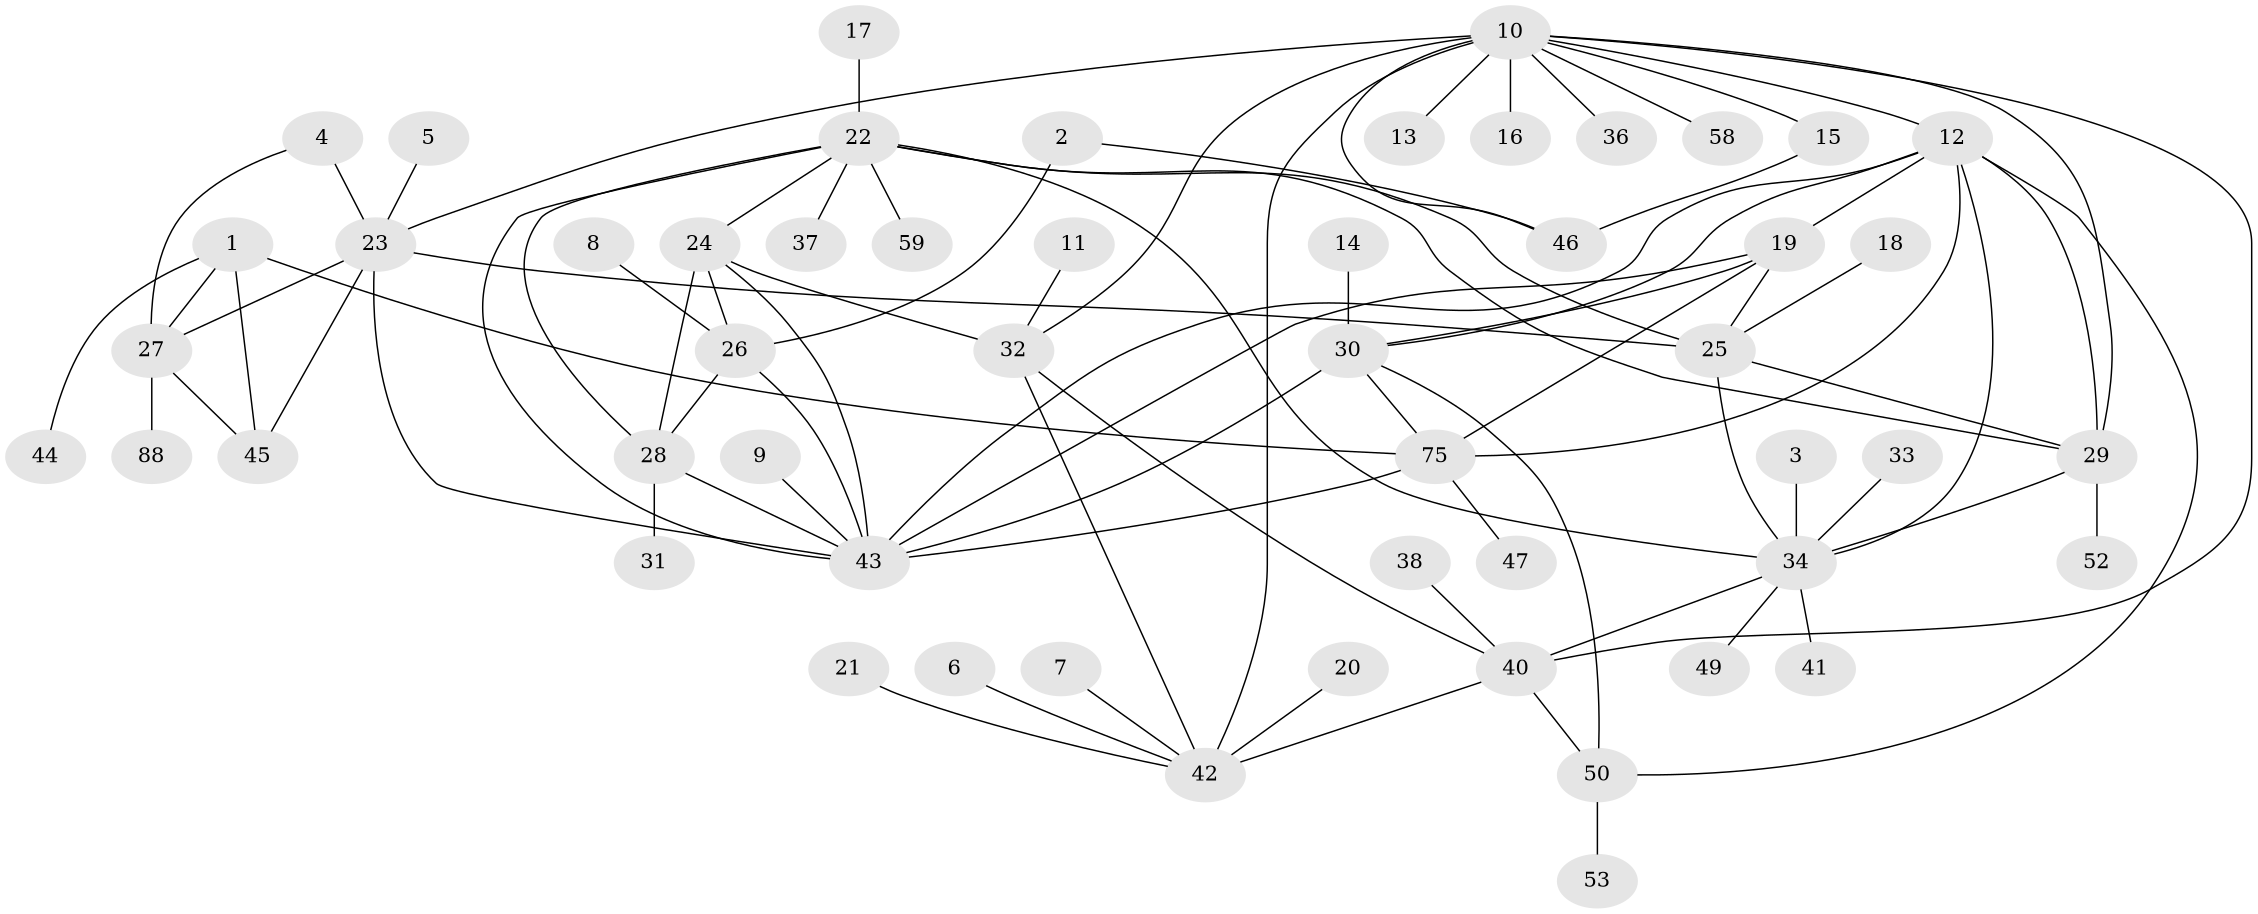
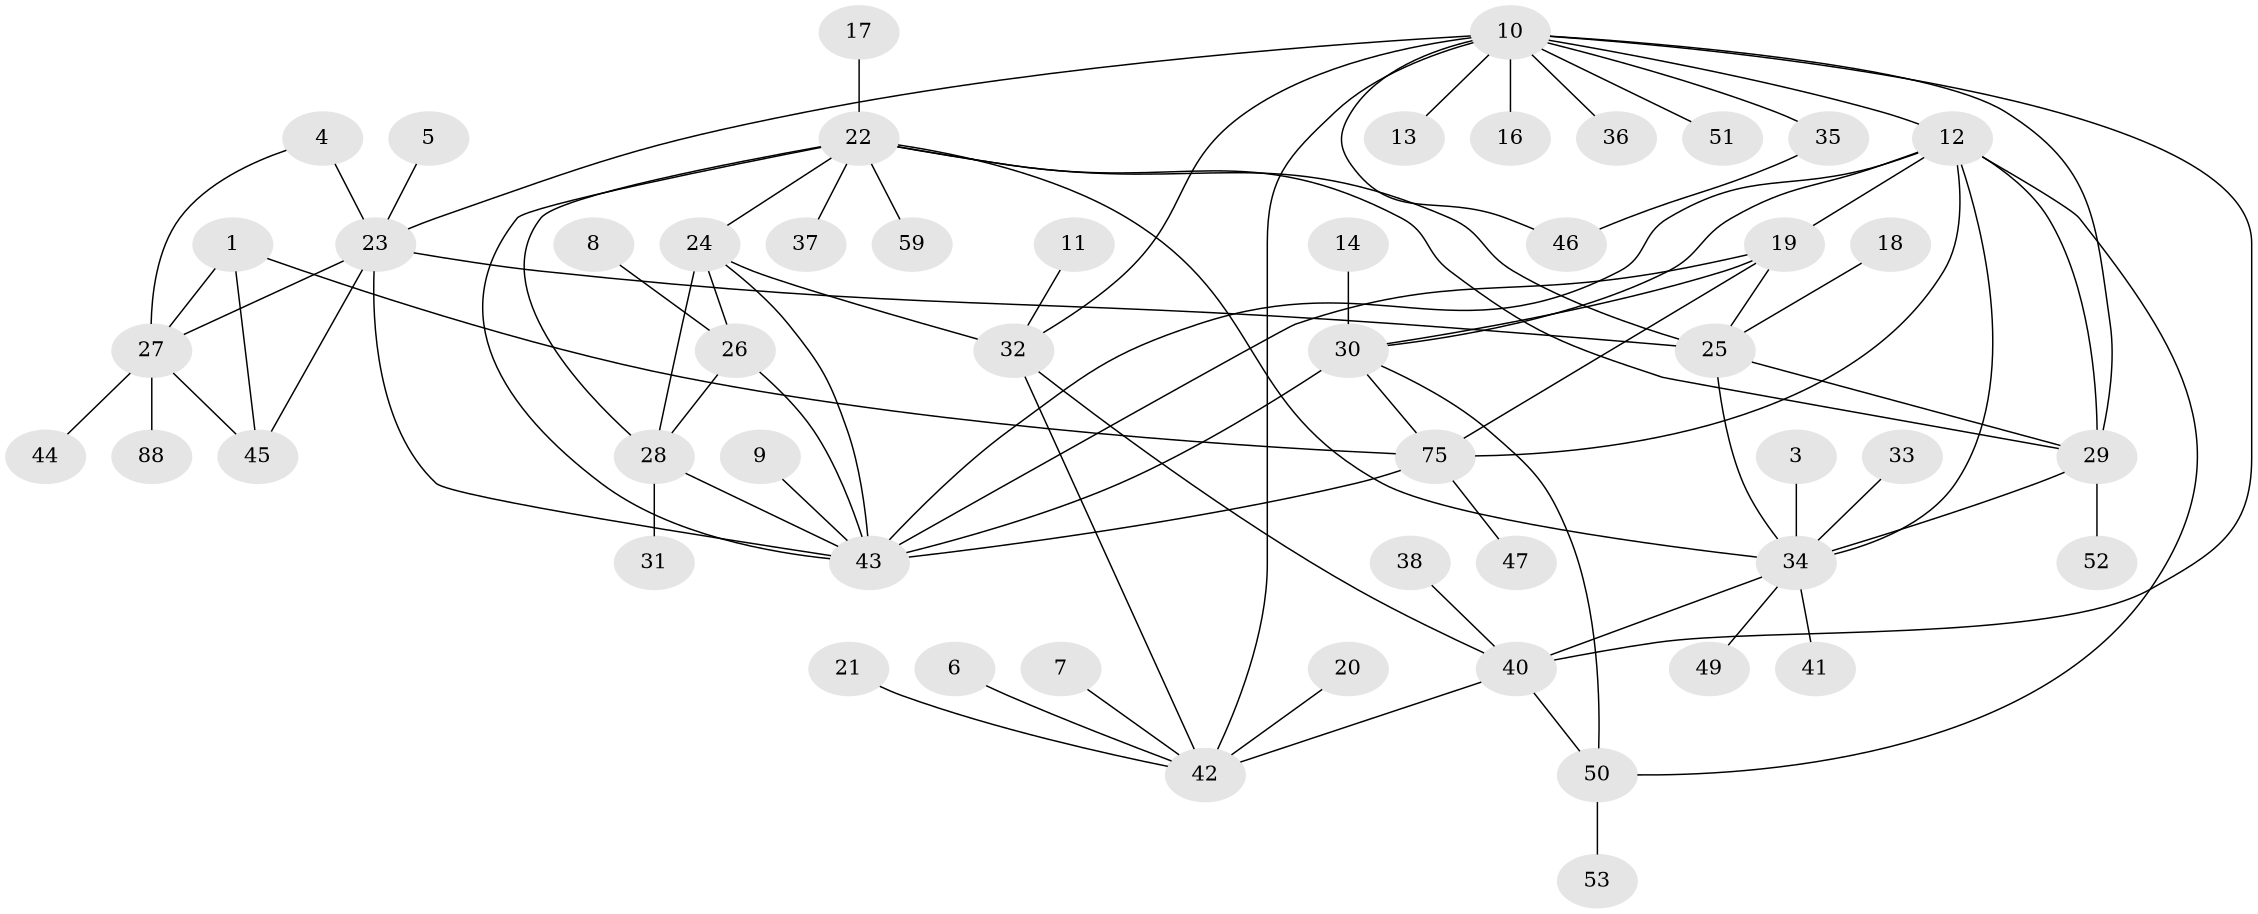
(1062, 139) -> none
(1723, 139) -> (1723, 139)
(1829, 139) -> (1829, 139)
(100, 323) -> (99, 404)
